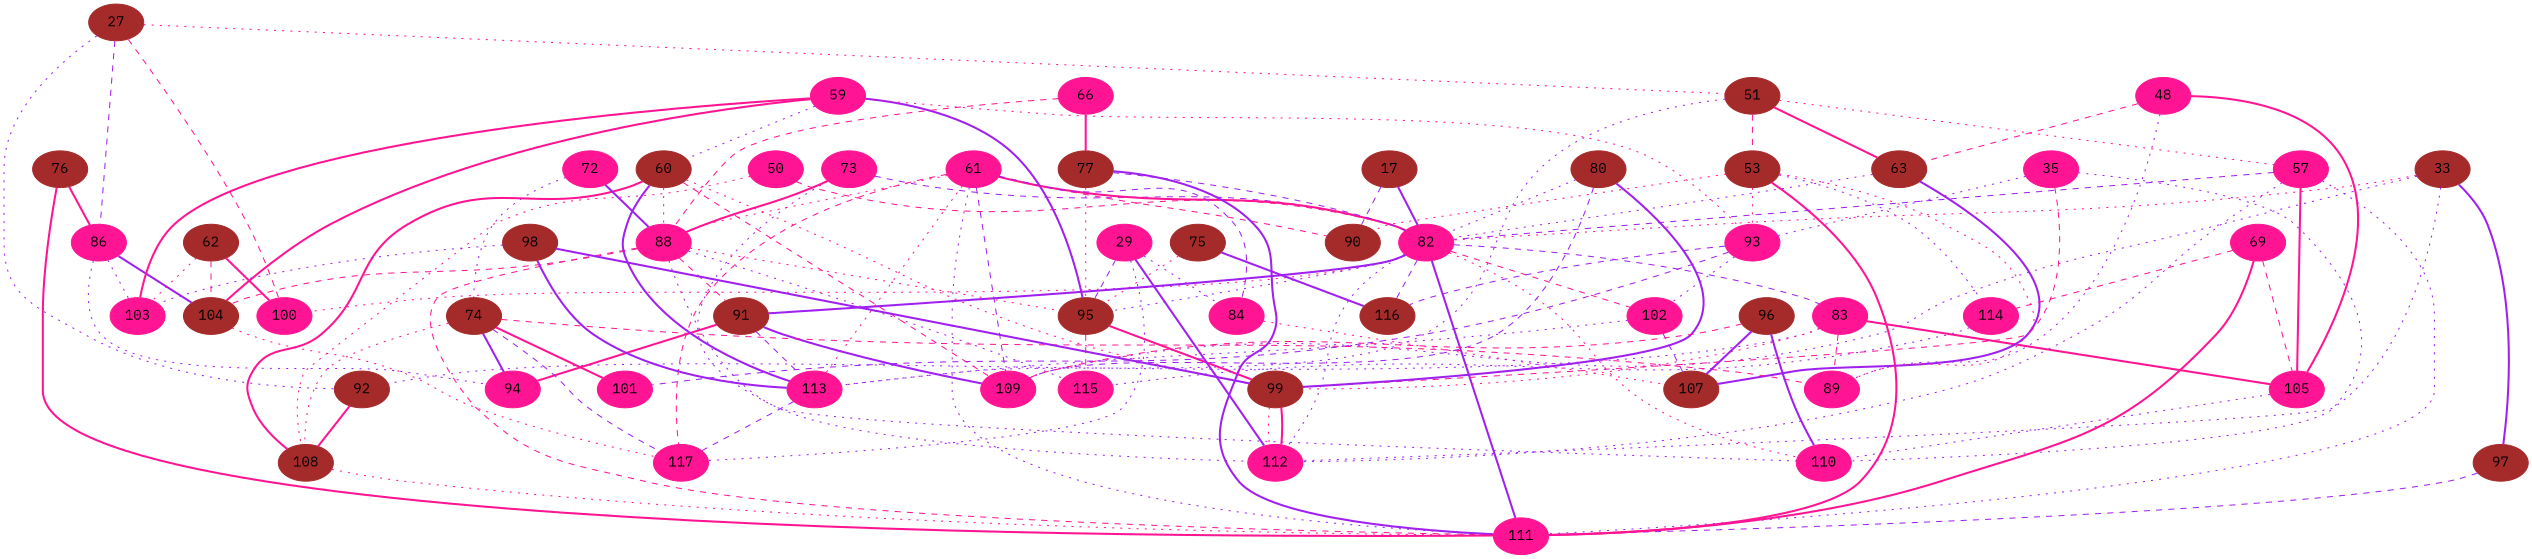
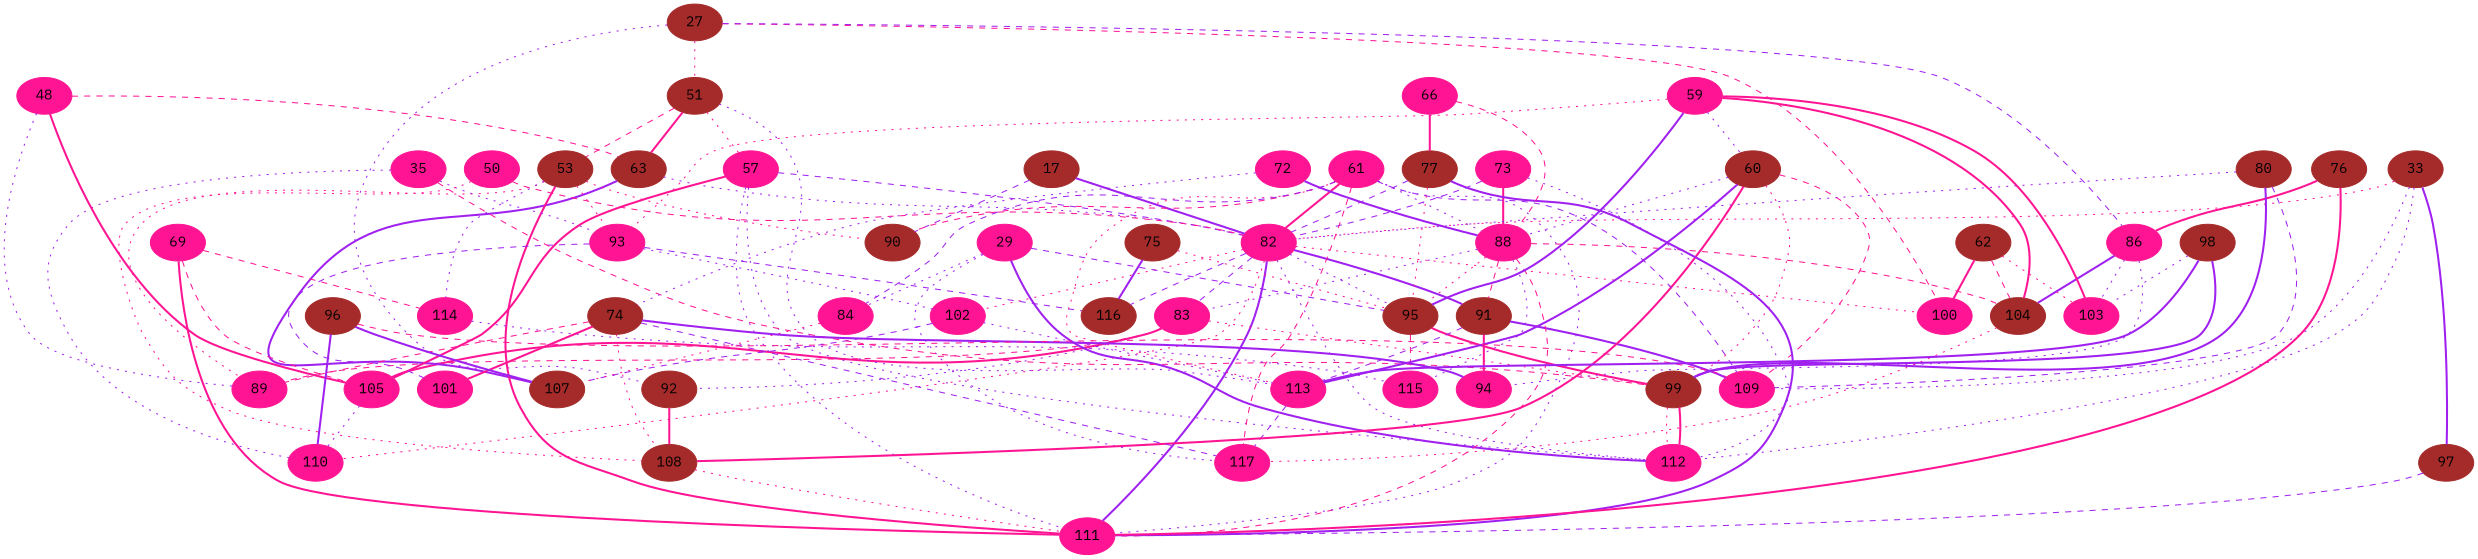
(816, 202) -> (1432, 207)
(1540, 279) -> (1113, 279)
(1193, 438) -> (1356, 276)
